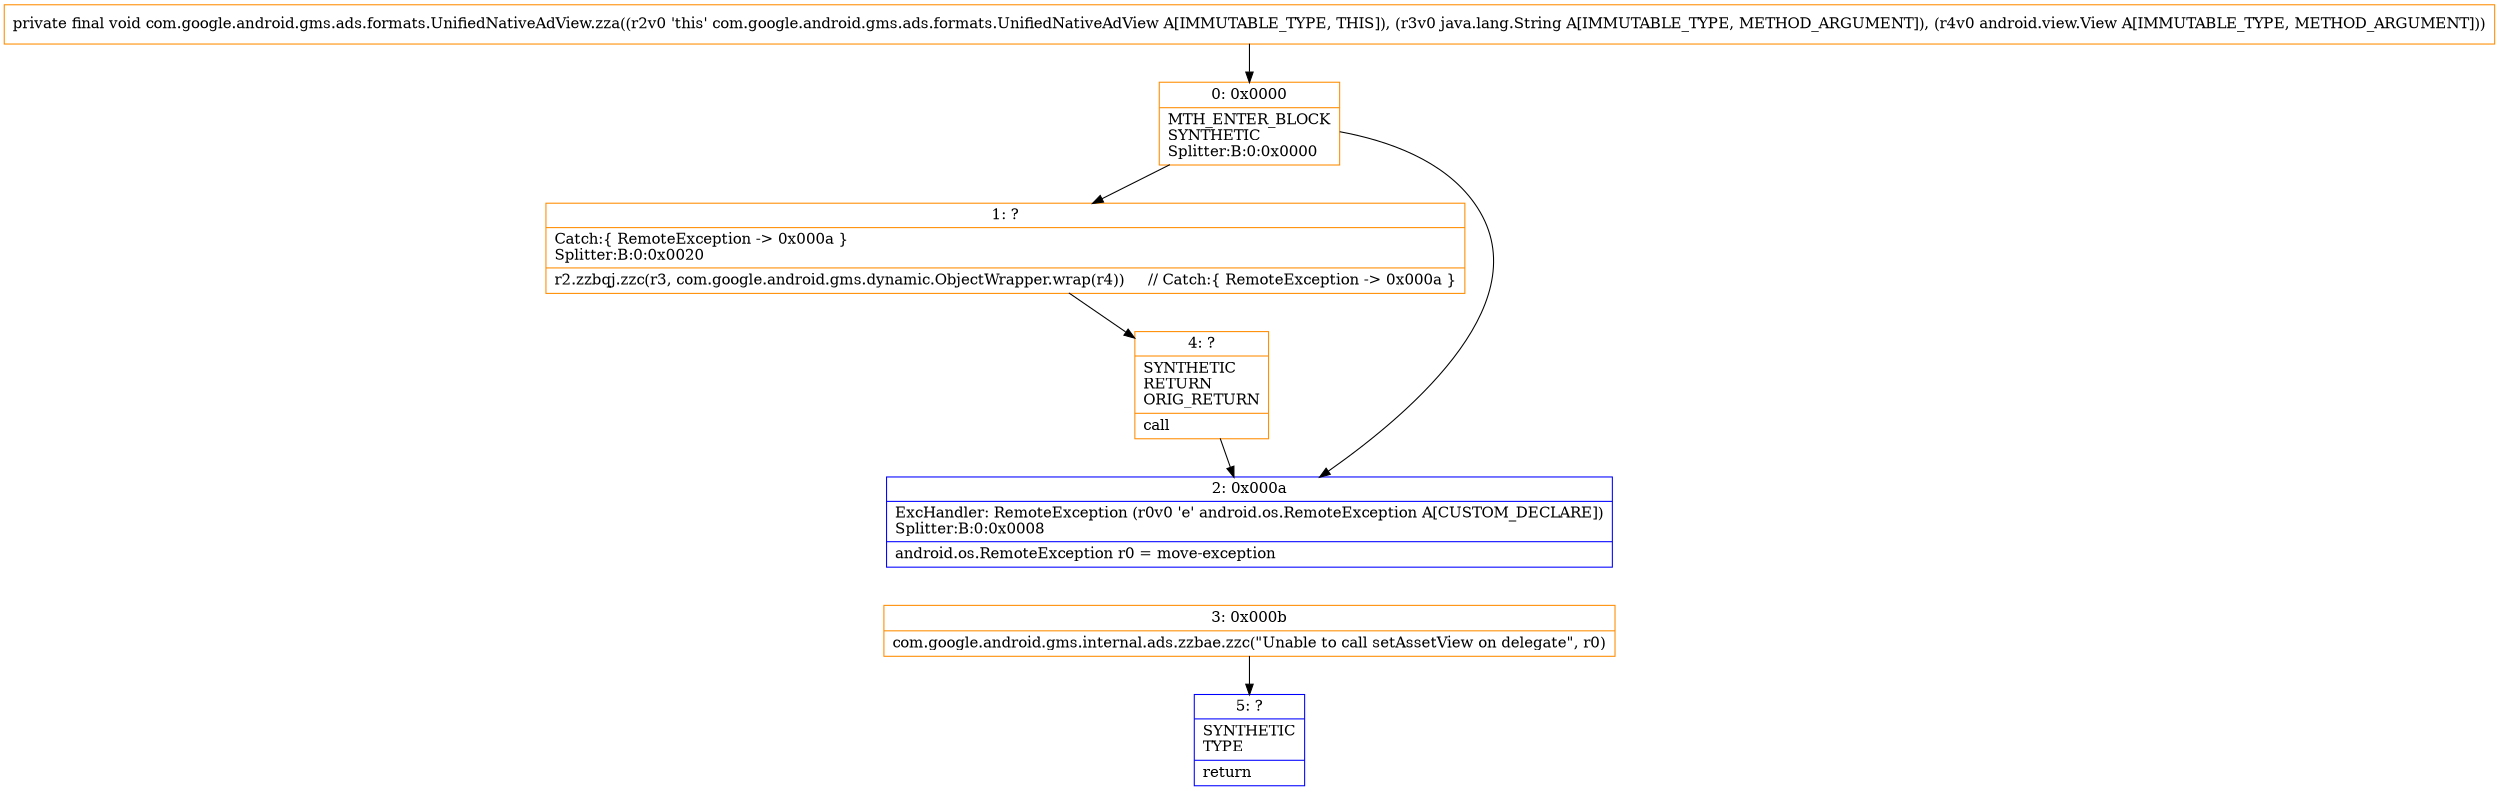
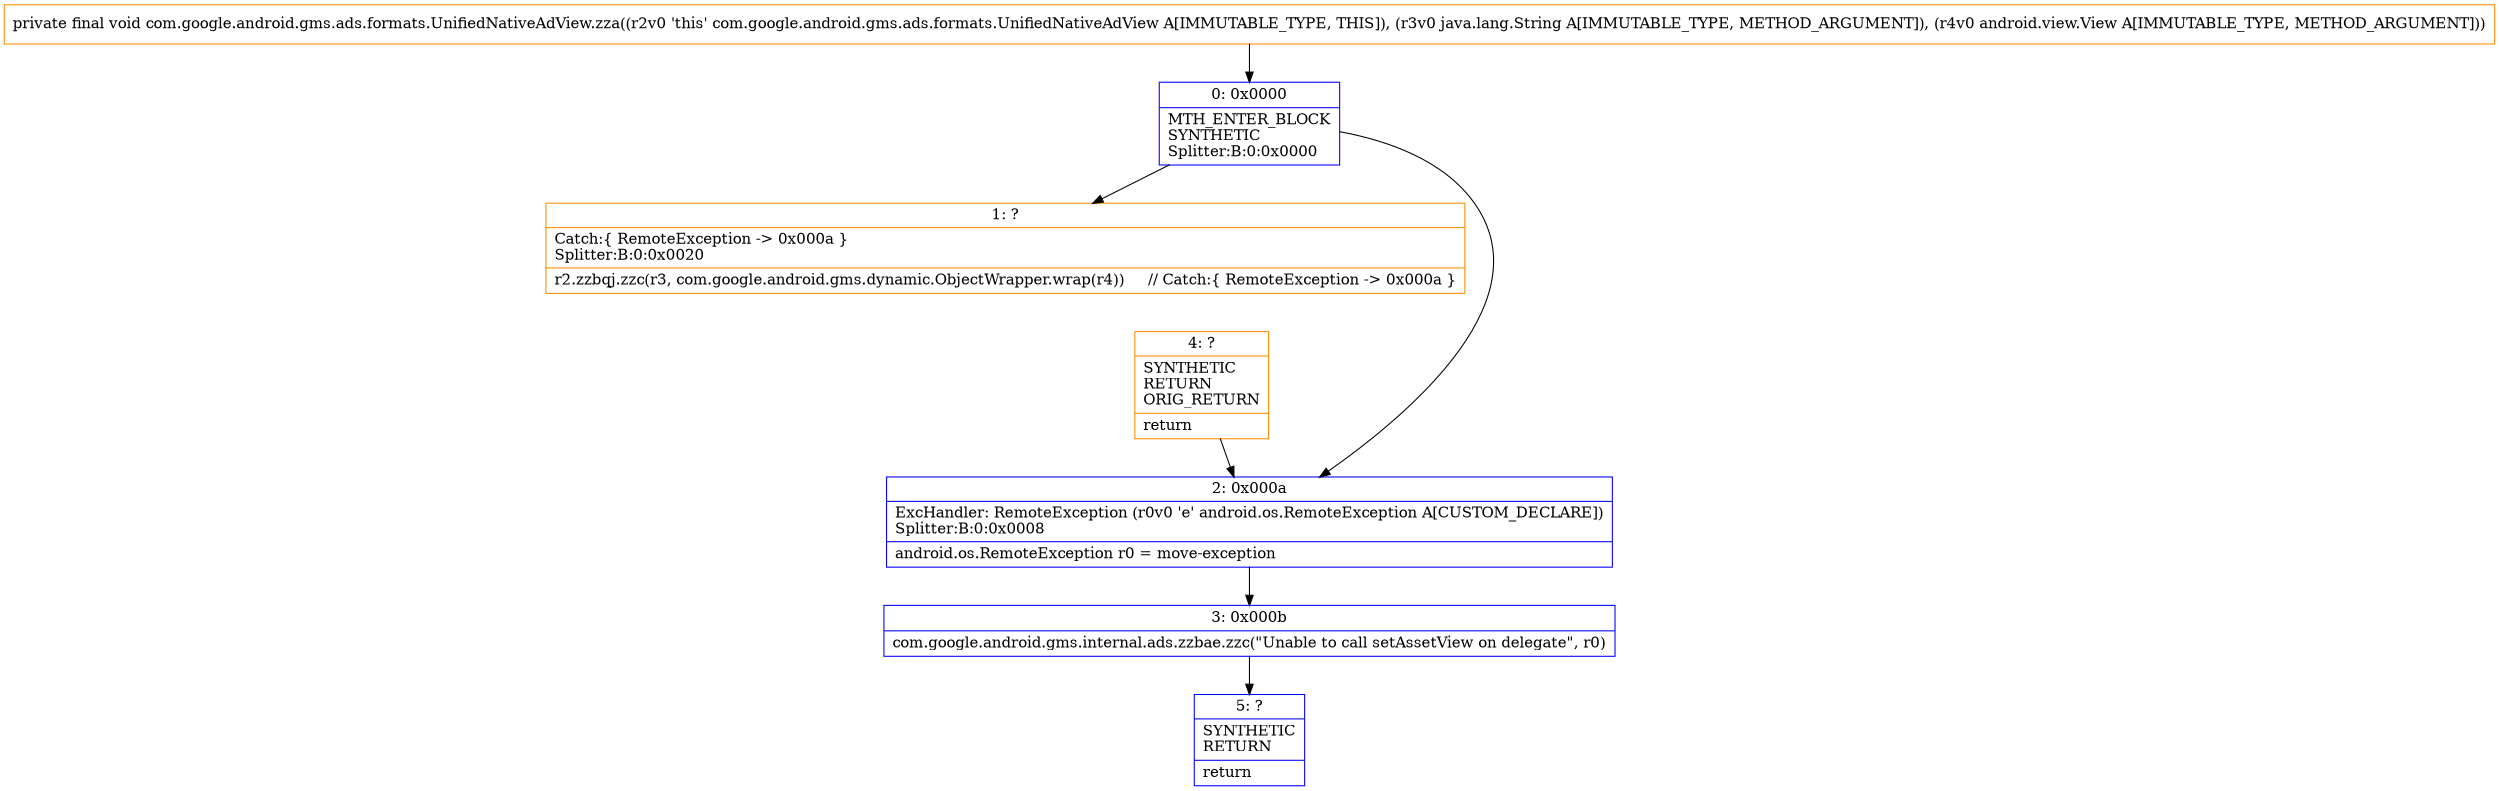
(1249, 124) -> (1249, 124)
(1097, 312) -> none
(1157, 426) -> (1168, 426)
none -> (1249, 581)
(1249, 631) -> (1249, 631)
(1223, 747) -> (1237, 747)
